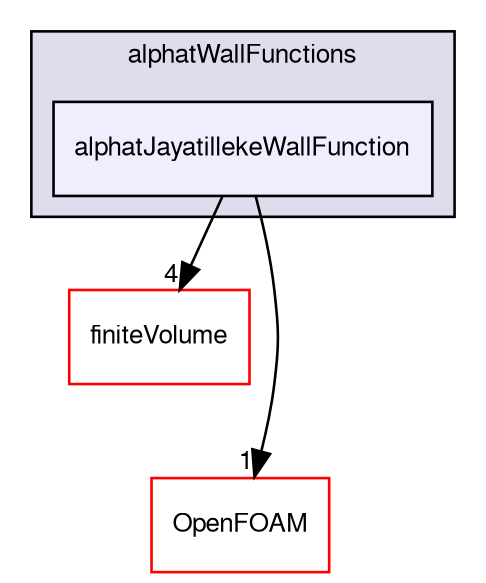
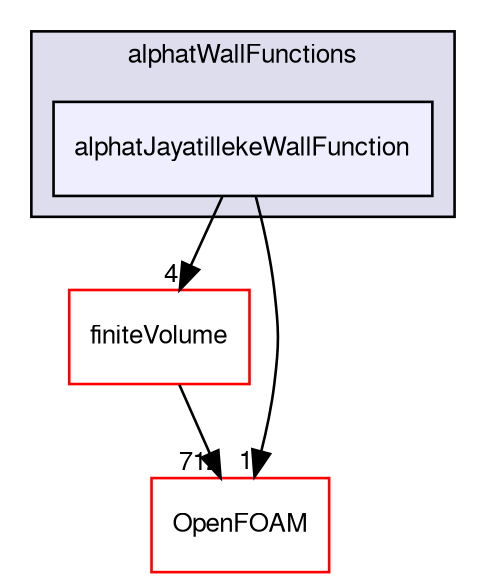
none -> (195, 419)
